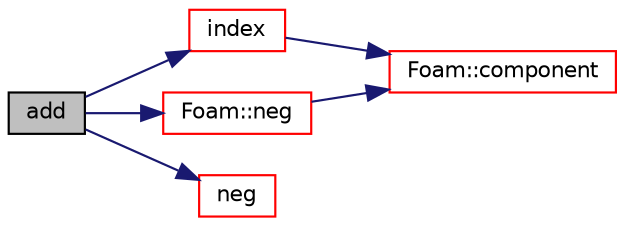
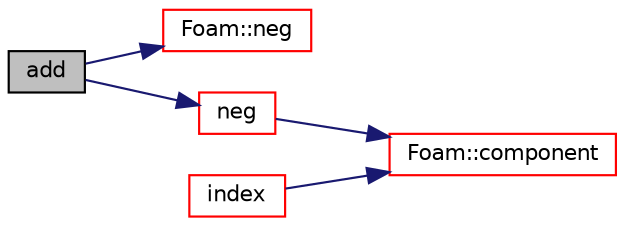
(127, 78) -> none
(339, 97) -> (322, 126)
